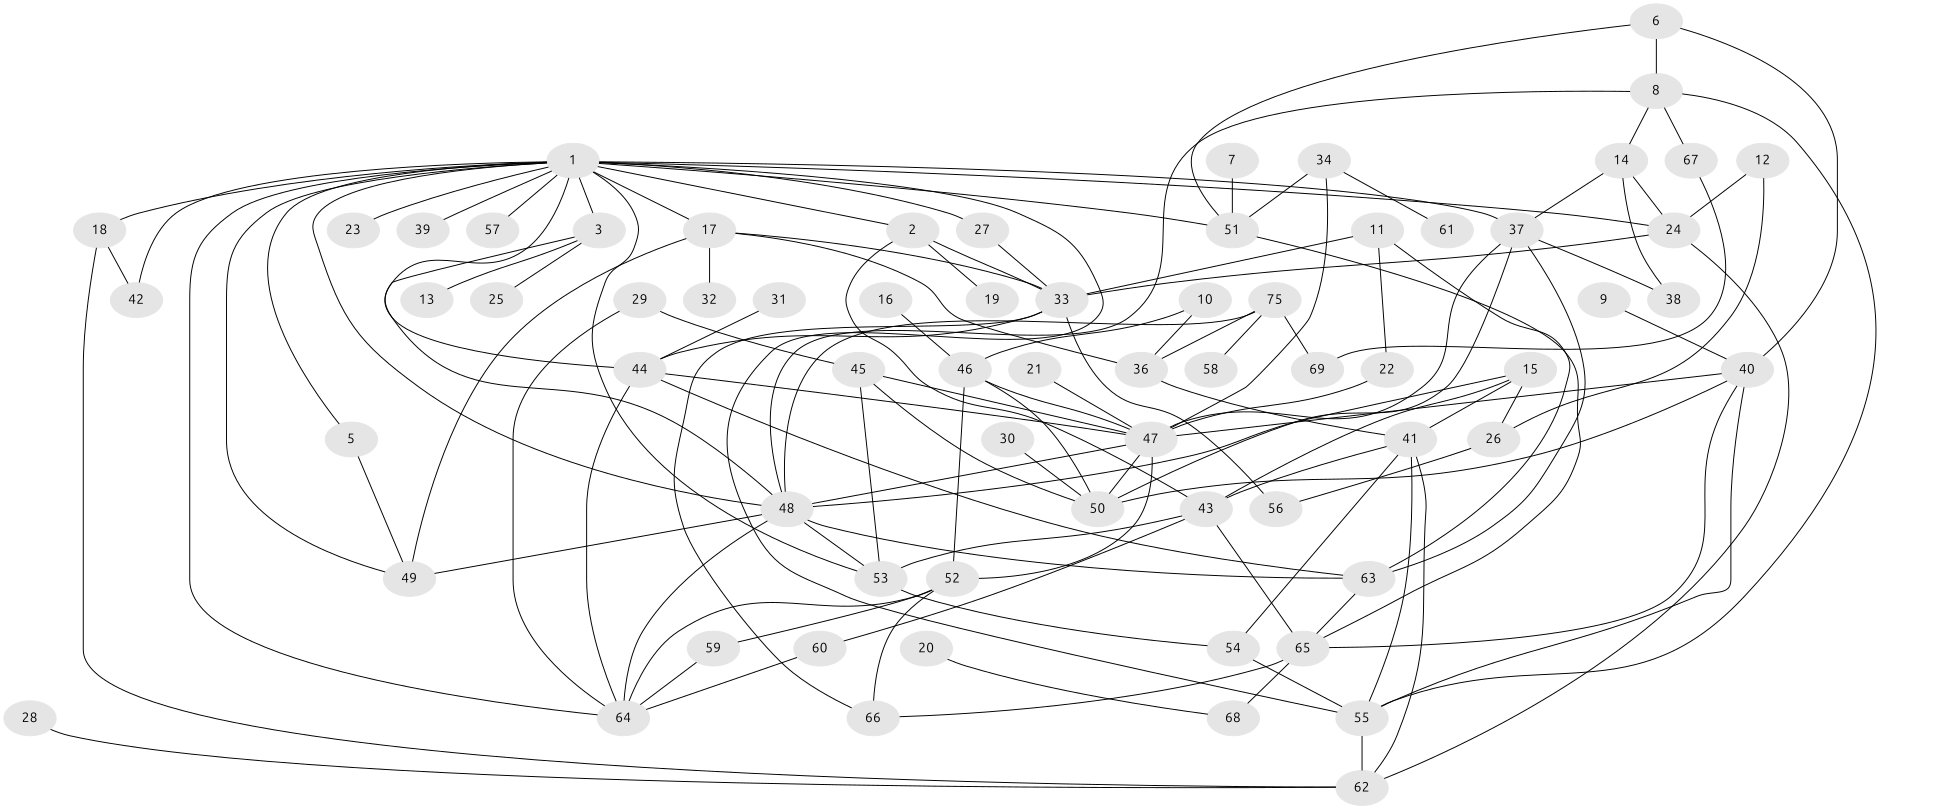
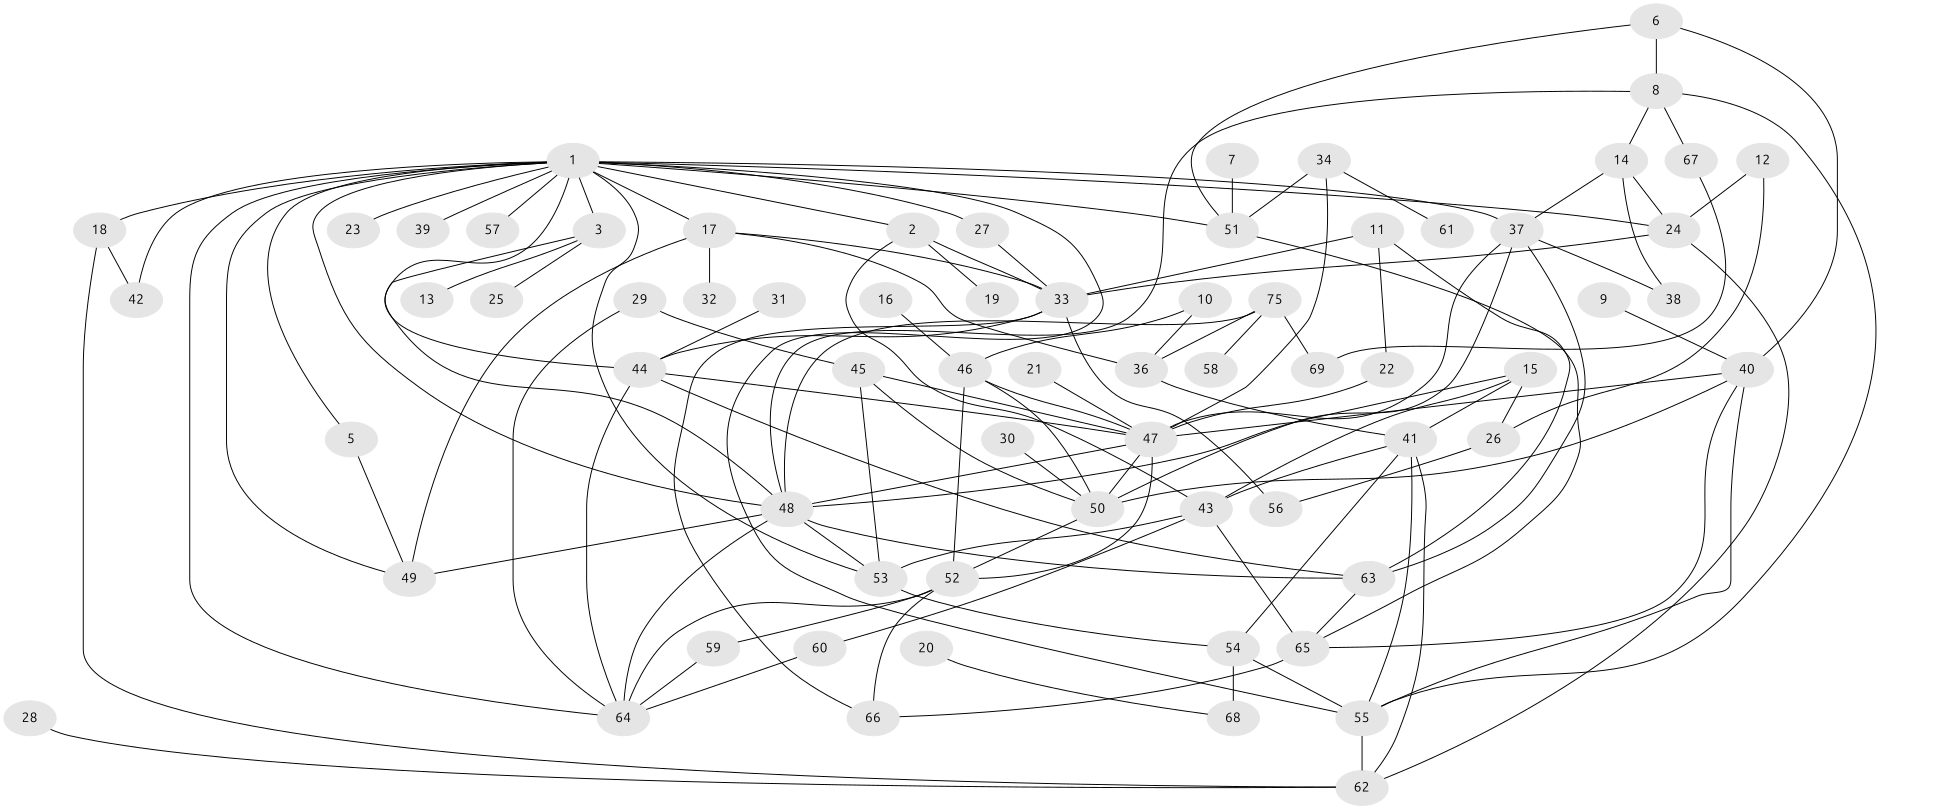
none -> (1017, 548)
(1268, 683) -> (1233, 684)
